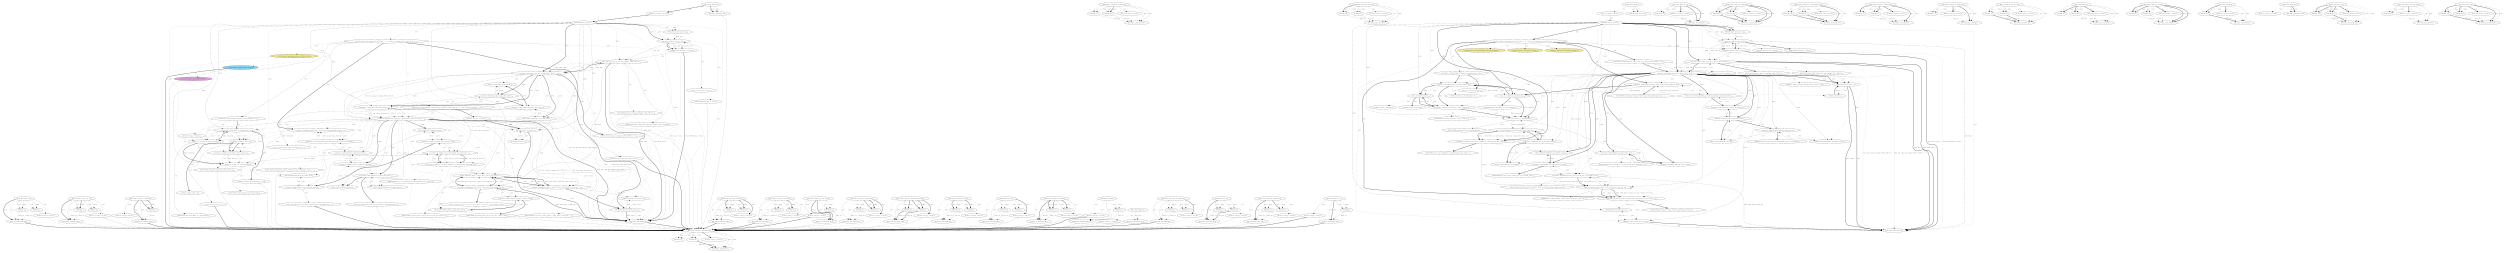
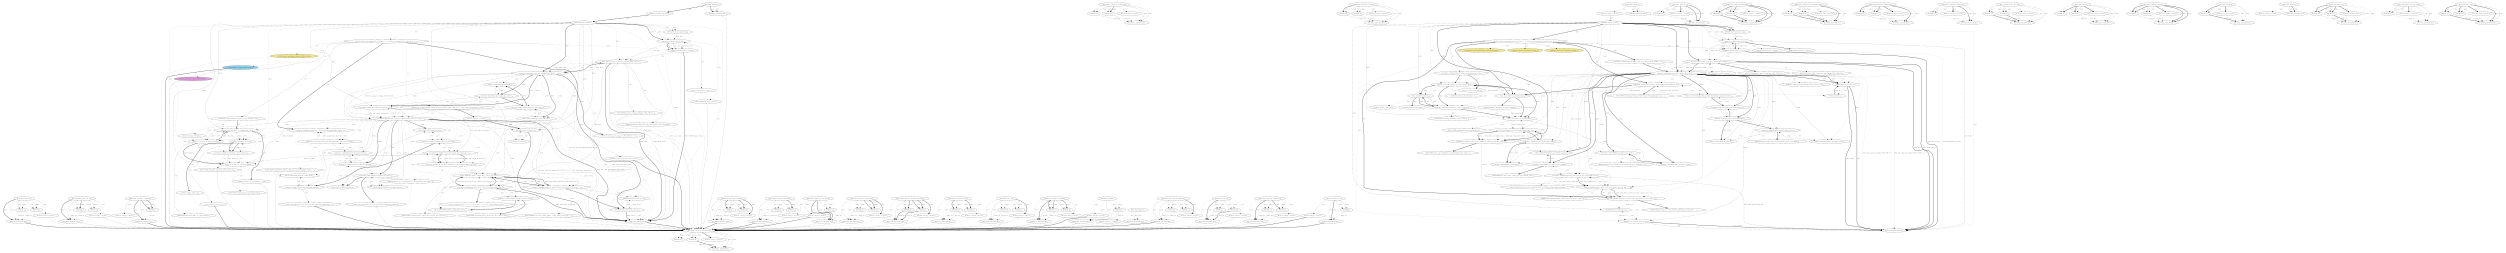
(289, 147) -> none
